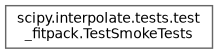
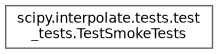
(109, 27) -> (109, 27)
